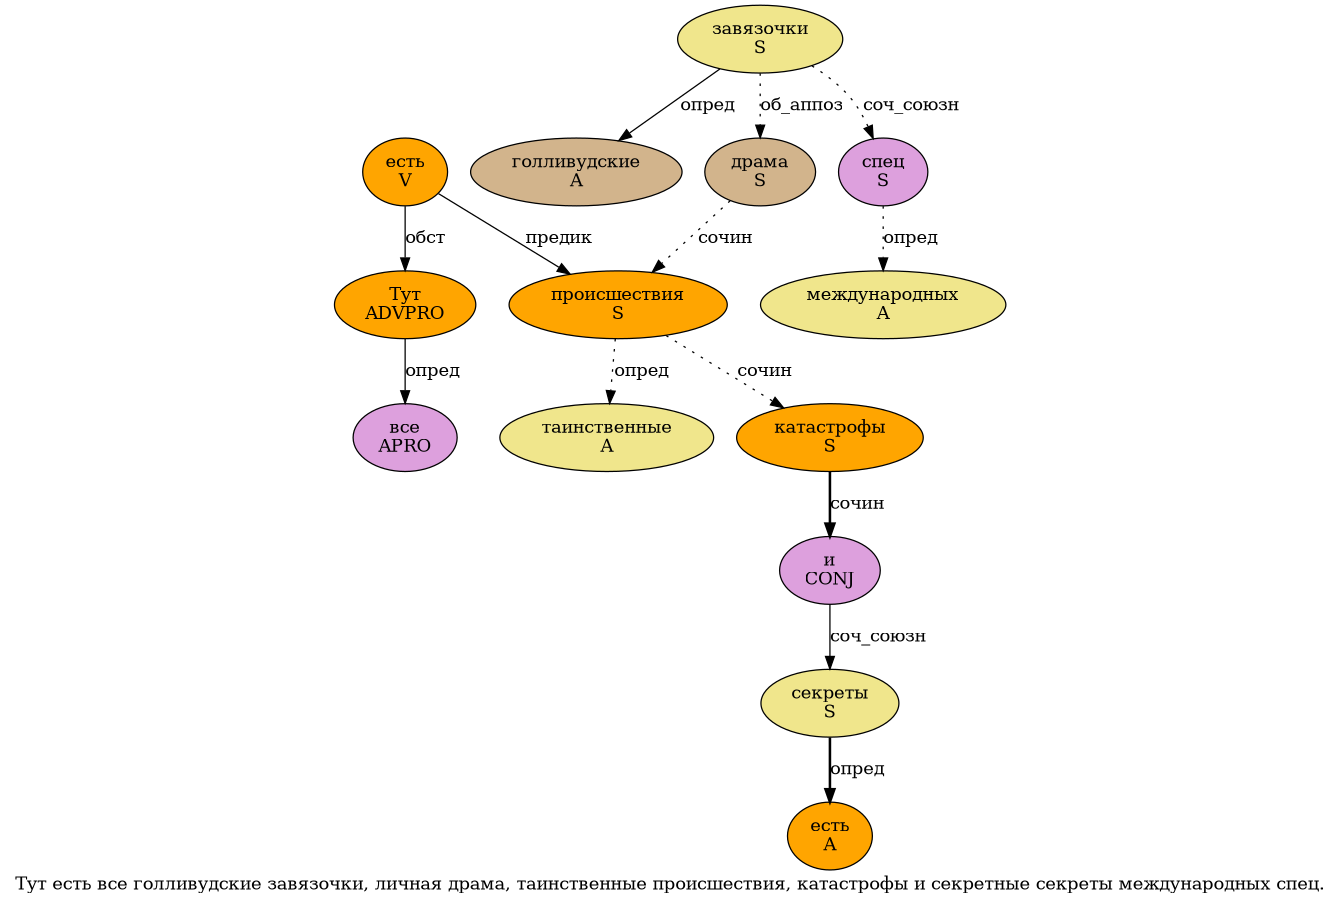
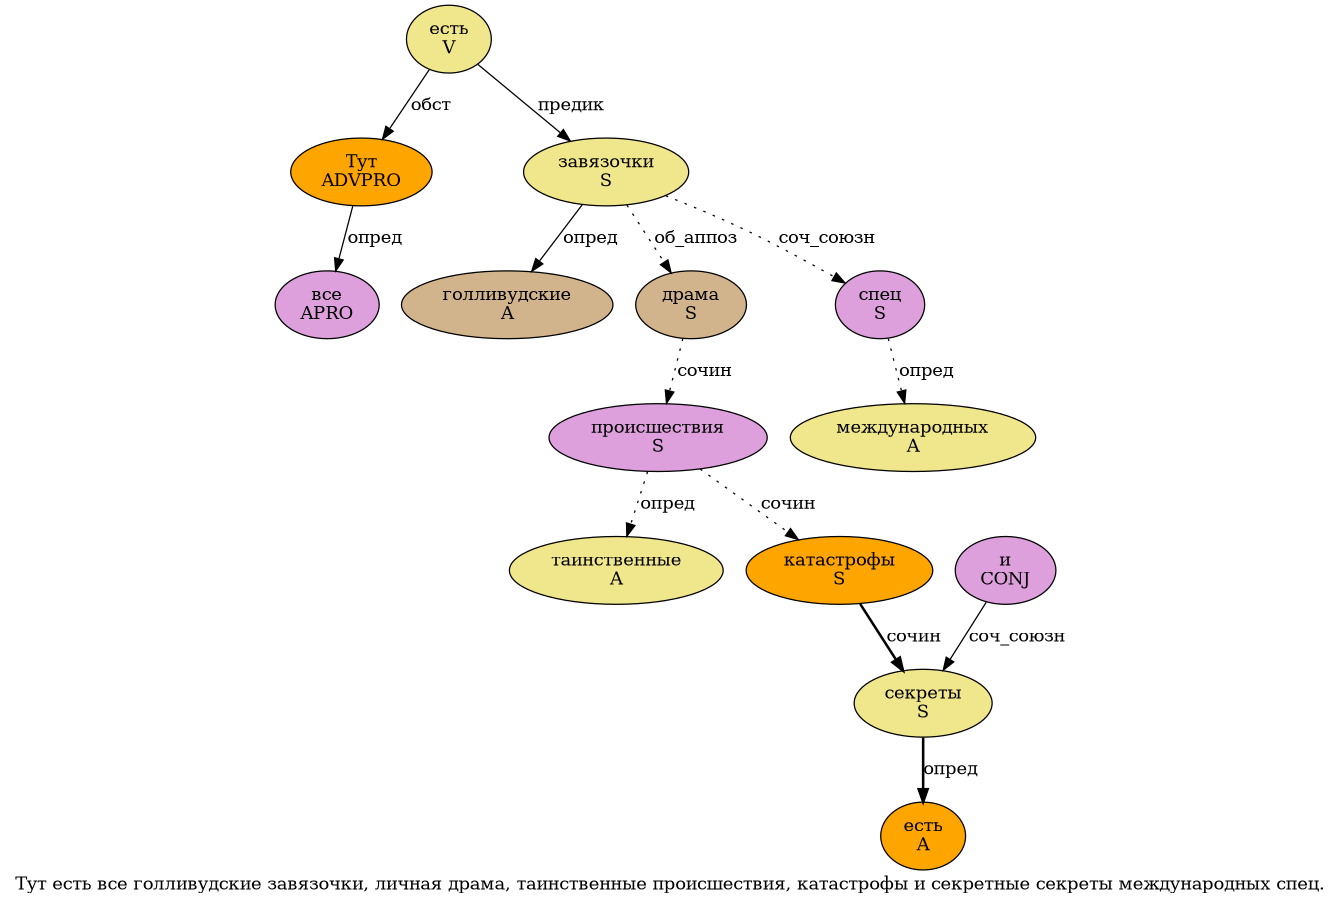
(405, 172) -> (449, 39)
(499, 230) -> (519, 99)
(618, 305) -> (658, 438)
(830, 497) -> (878, 632)
